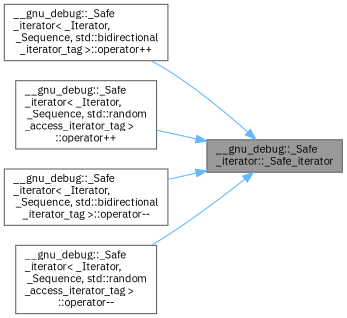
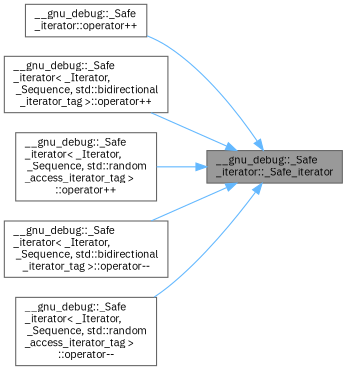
none -> (86, 21)
